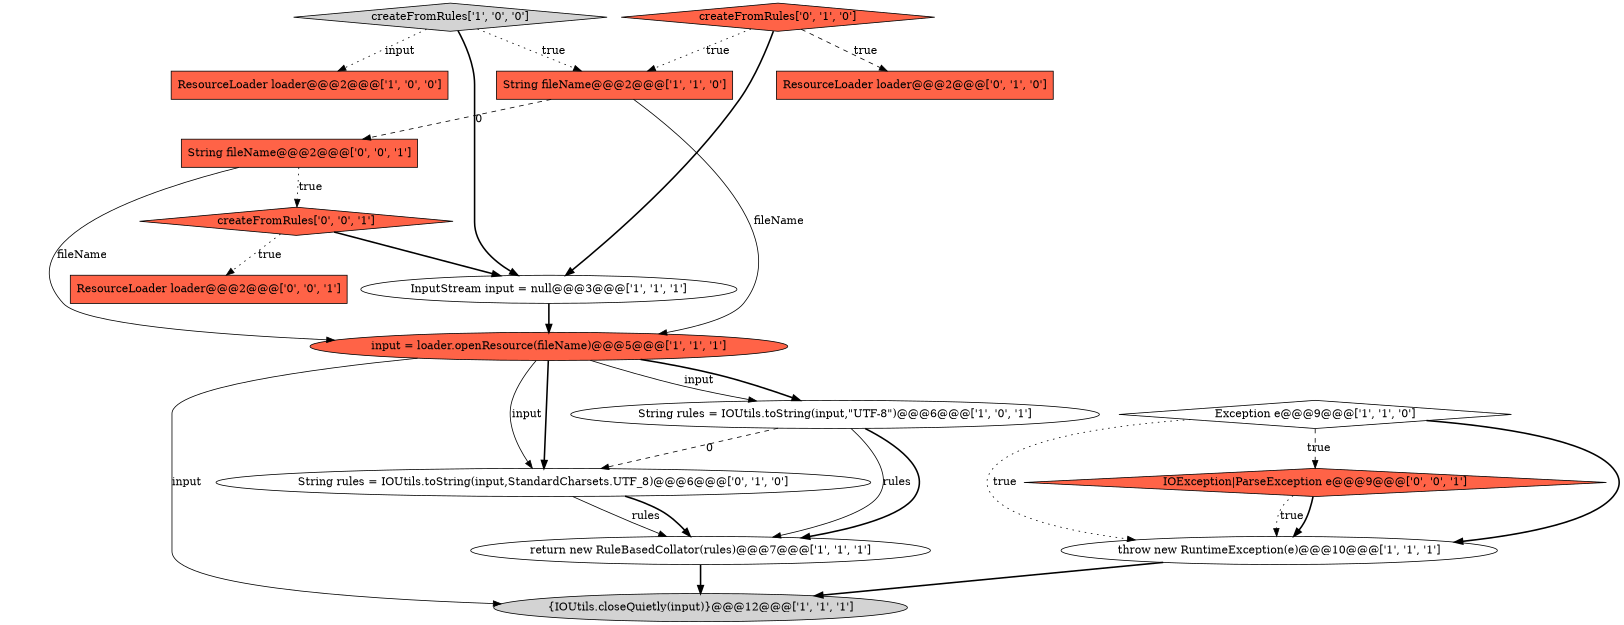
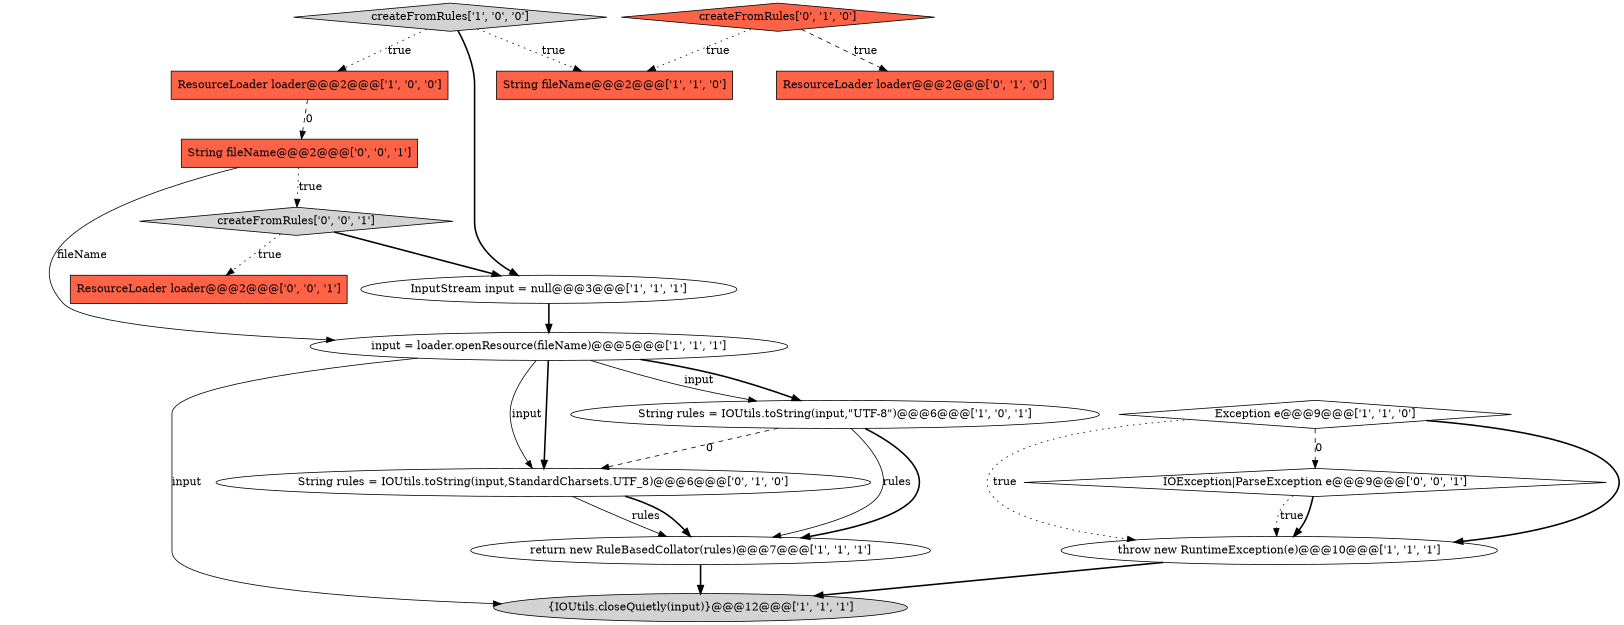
(400, 51) -> (400, 51)
(461, 118) -> (305, 115)
(688, 163) -> none
(296, 221) -> (296, 221)
(748, 222) -> none
(549, 346) -> (549, 346)
(1319, 448) -> (1319, 448)
(1315, 482) -> (1315, 482)
